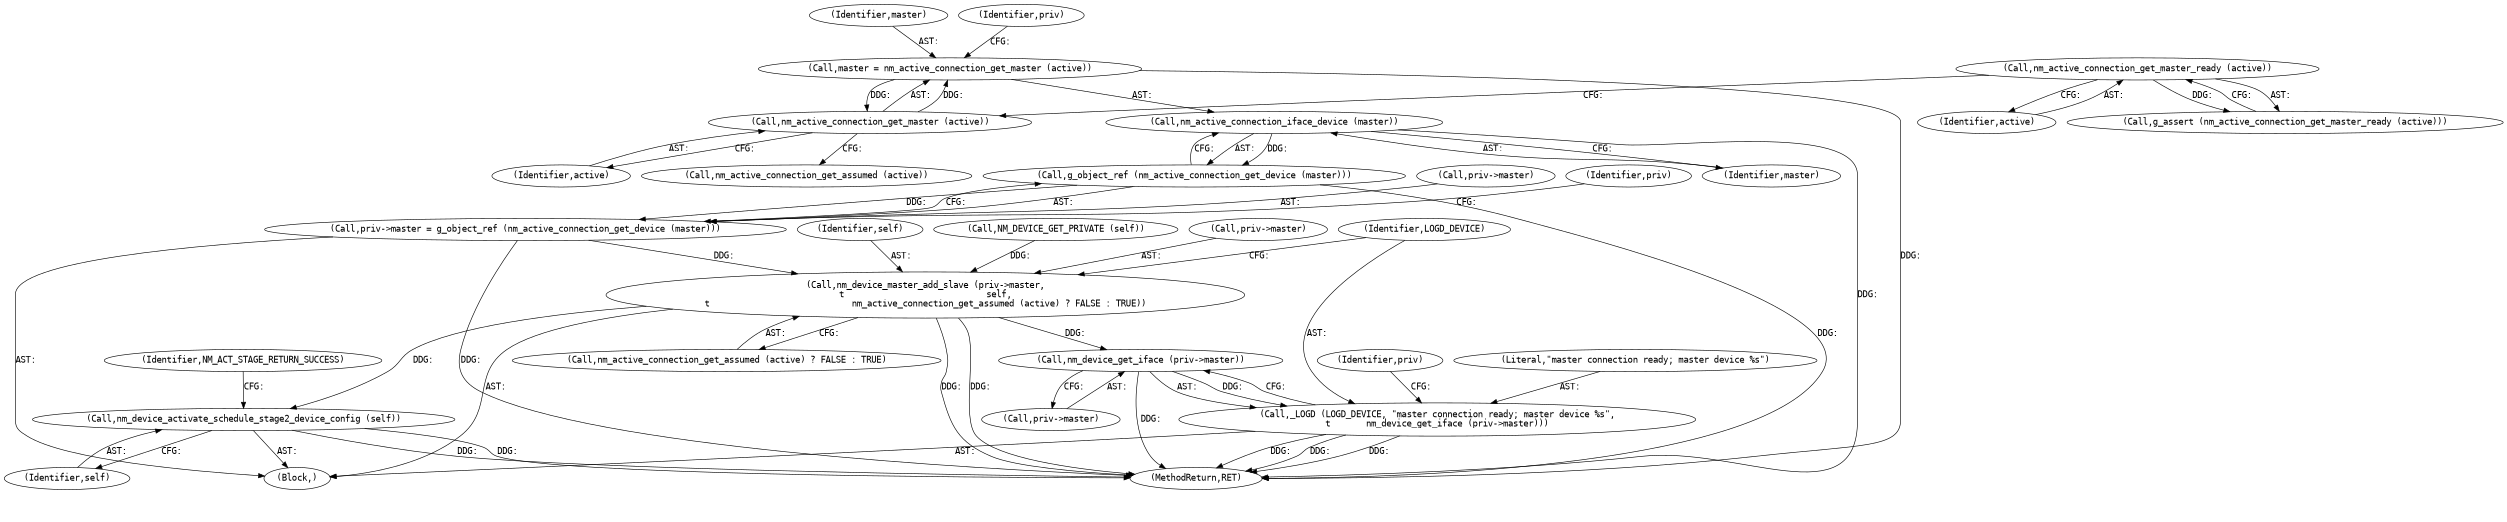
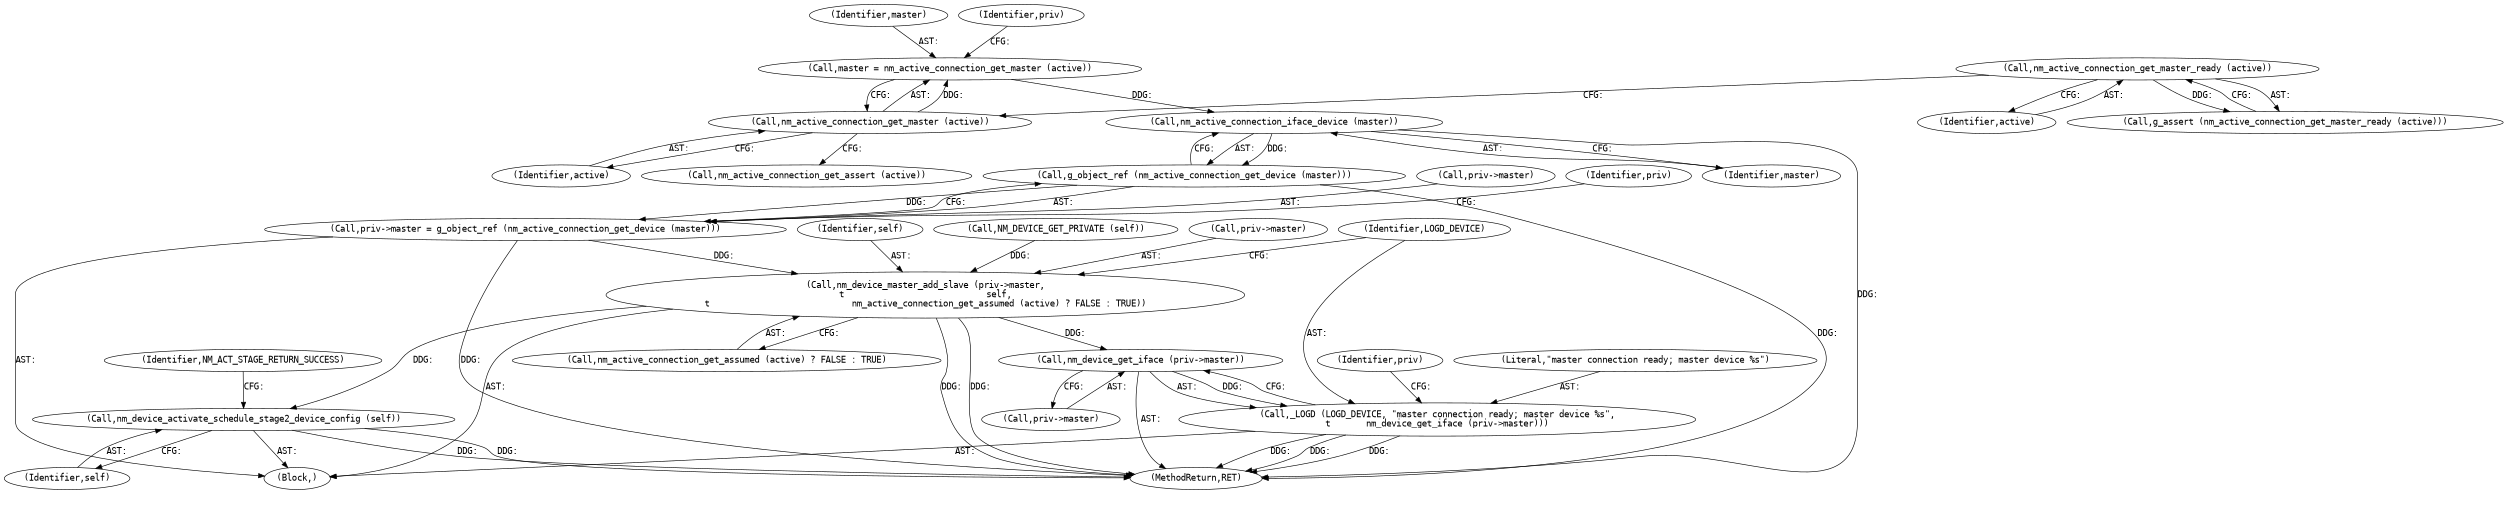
(884, 96) -> (884, 96)
(1145, 96) -> (1145, 96)
(807, 176) -> (807, 176)
(1901, 210) -> none
(1154, 420) -> (1154, 420)
